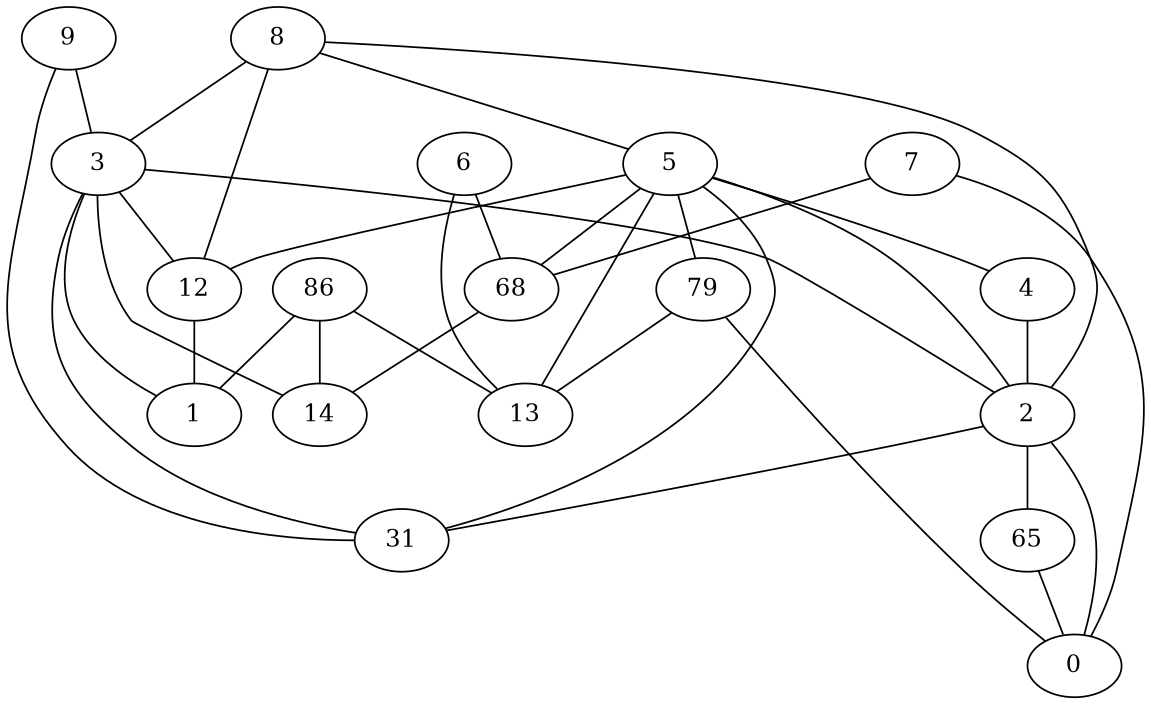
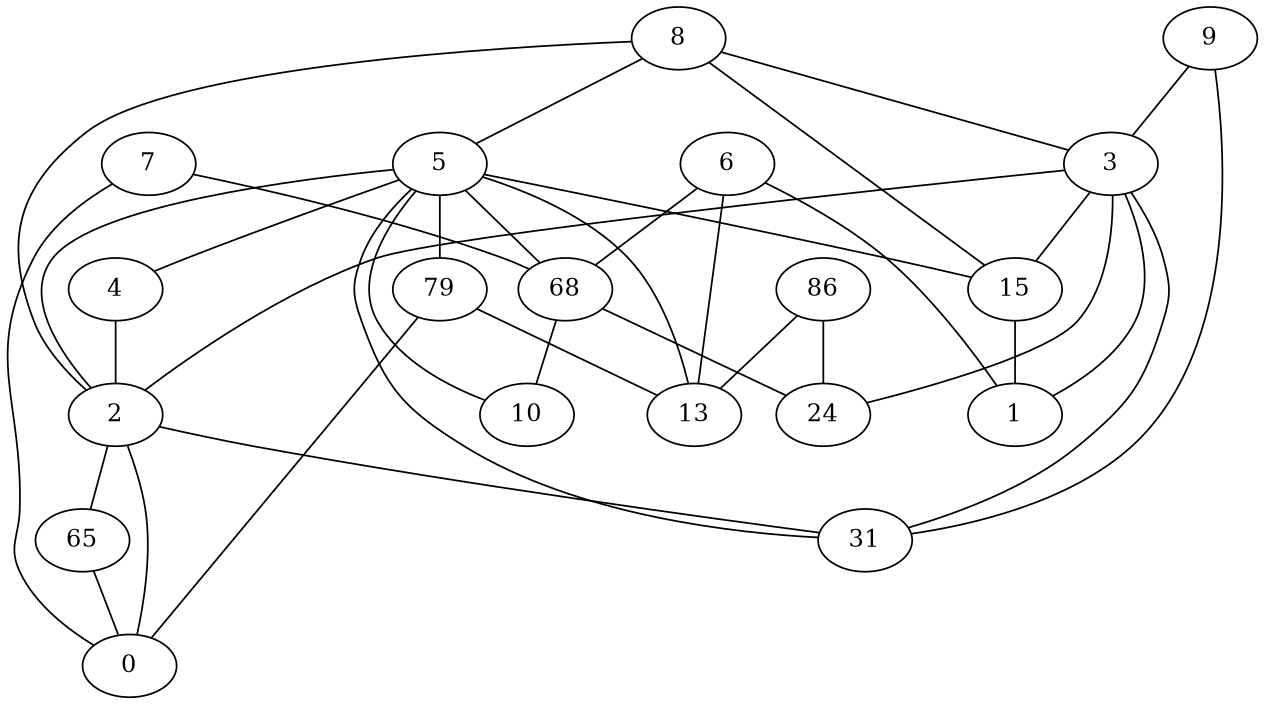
(194, 289) -> (1015, 289)
(257, 352) -> (907, 277)
(320, 415) -> (823, 415)
none -> (527, 415)
